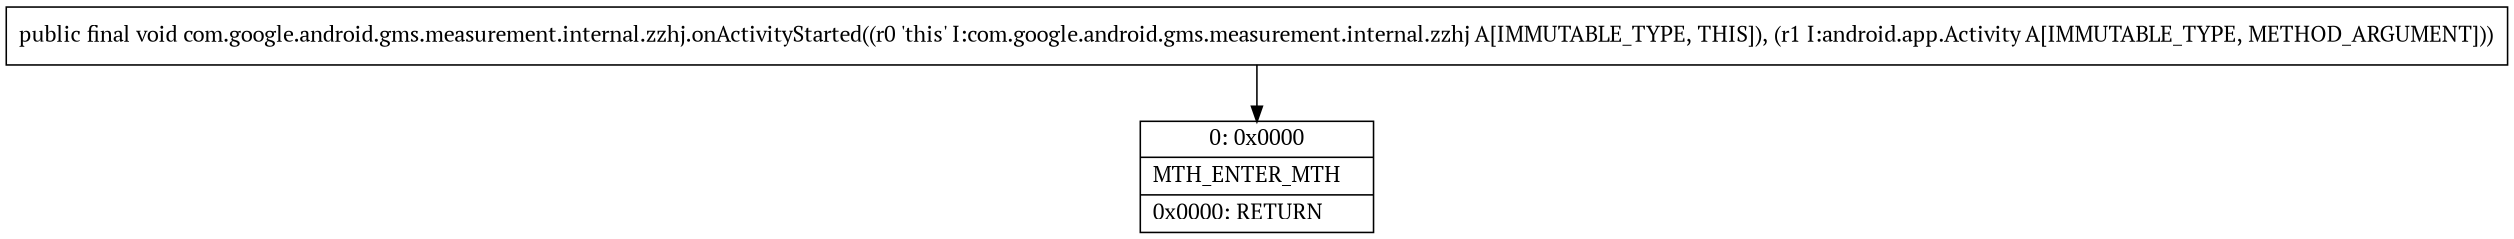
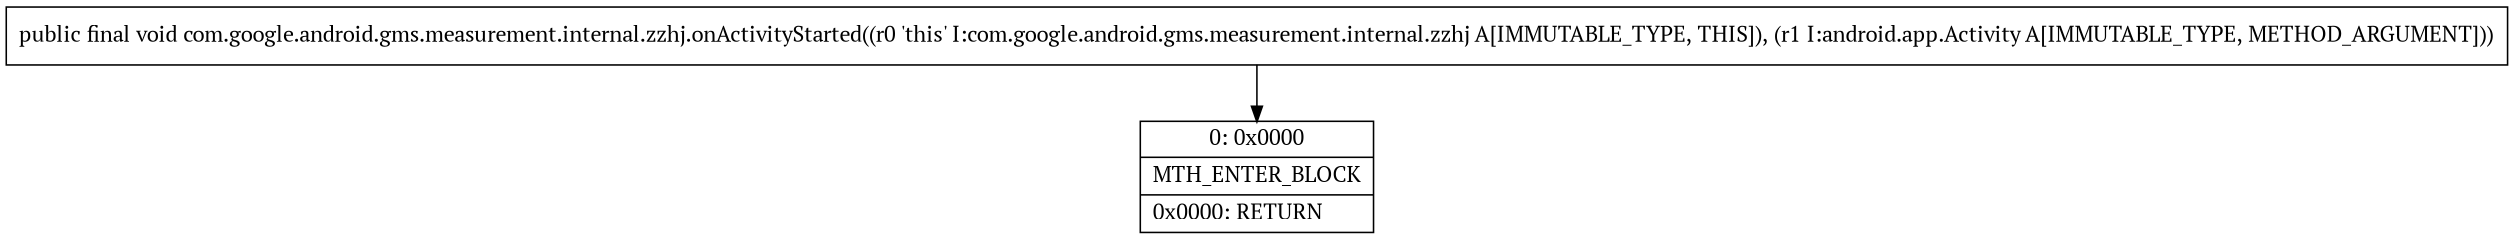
(1248, 175) -> (1257, 175)
